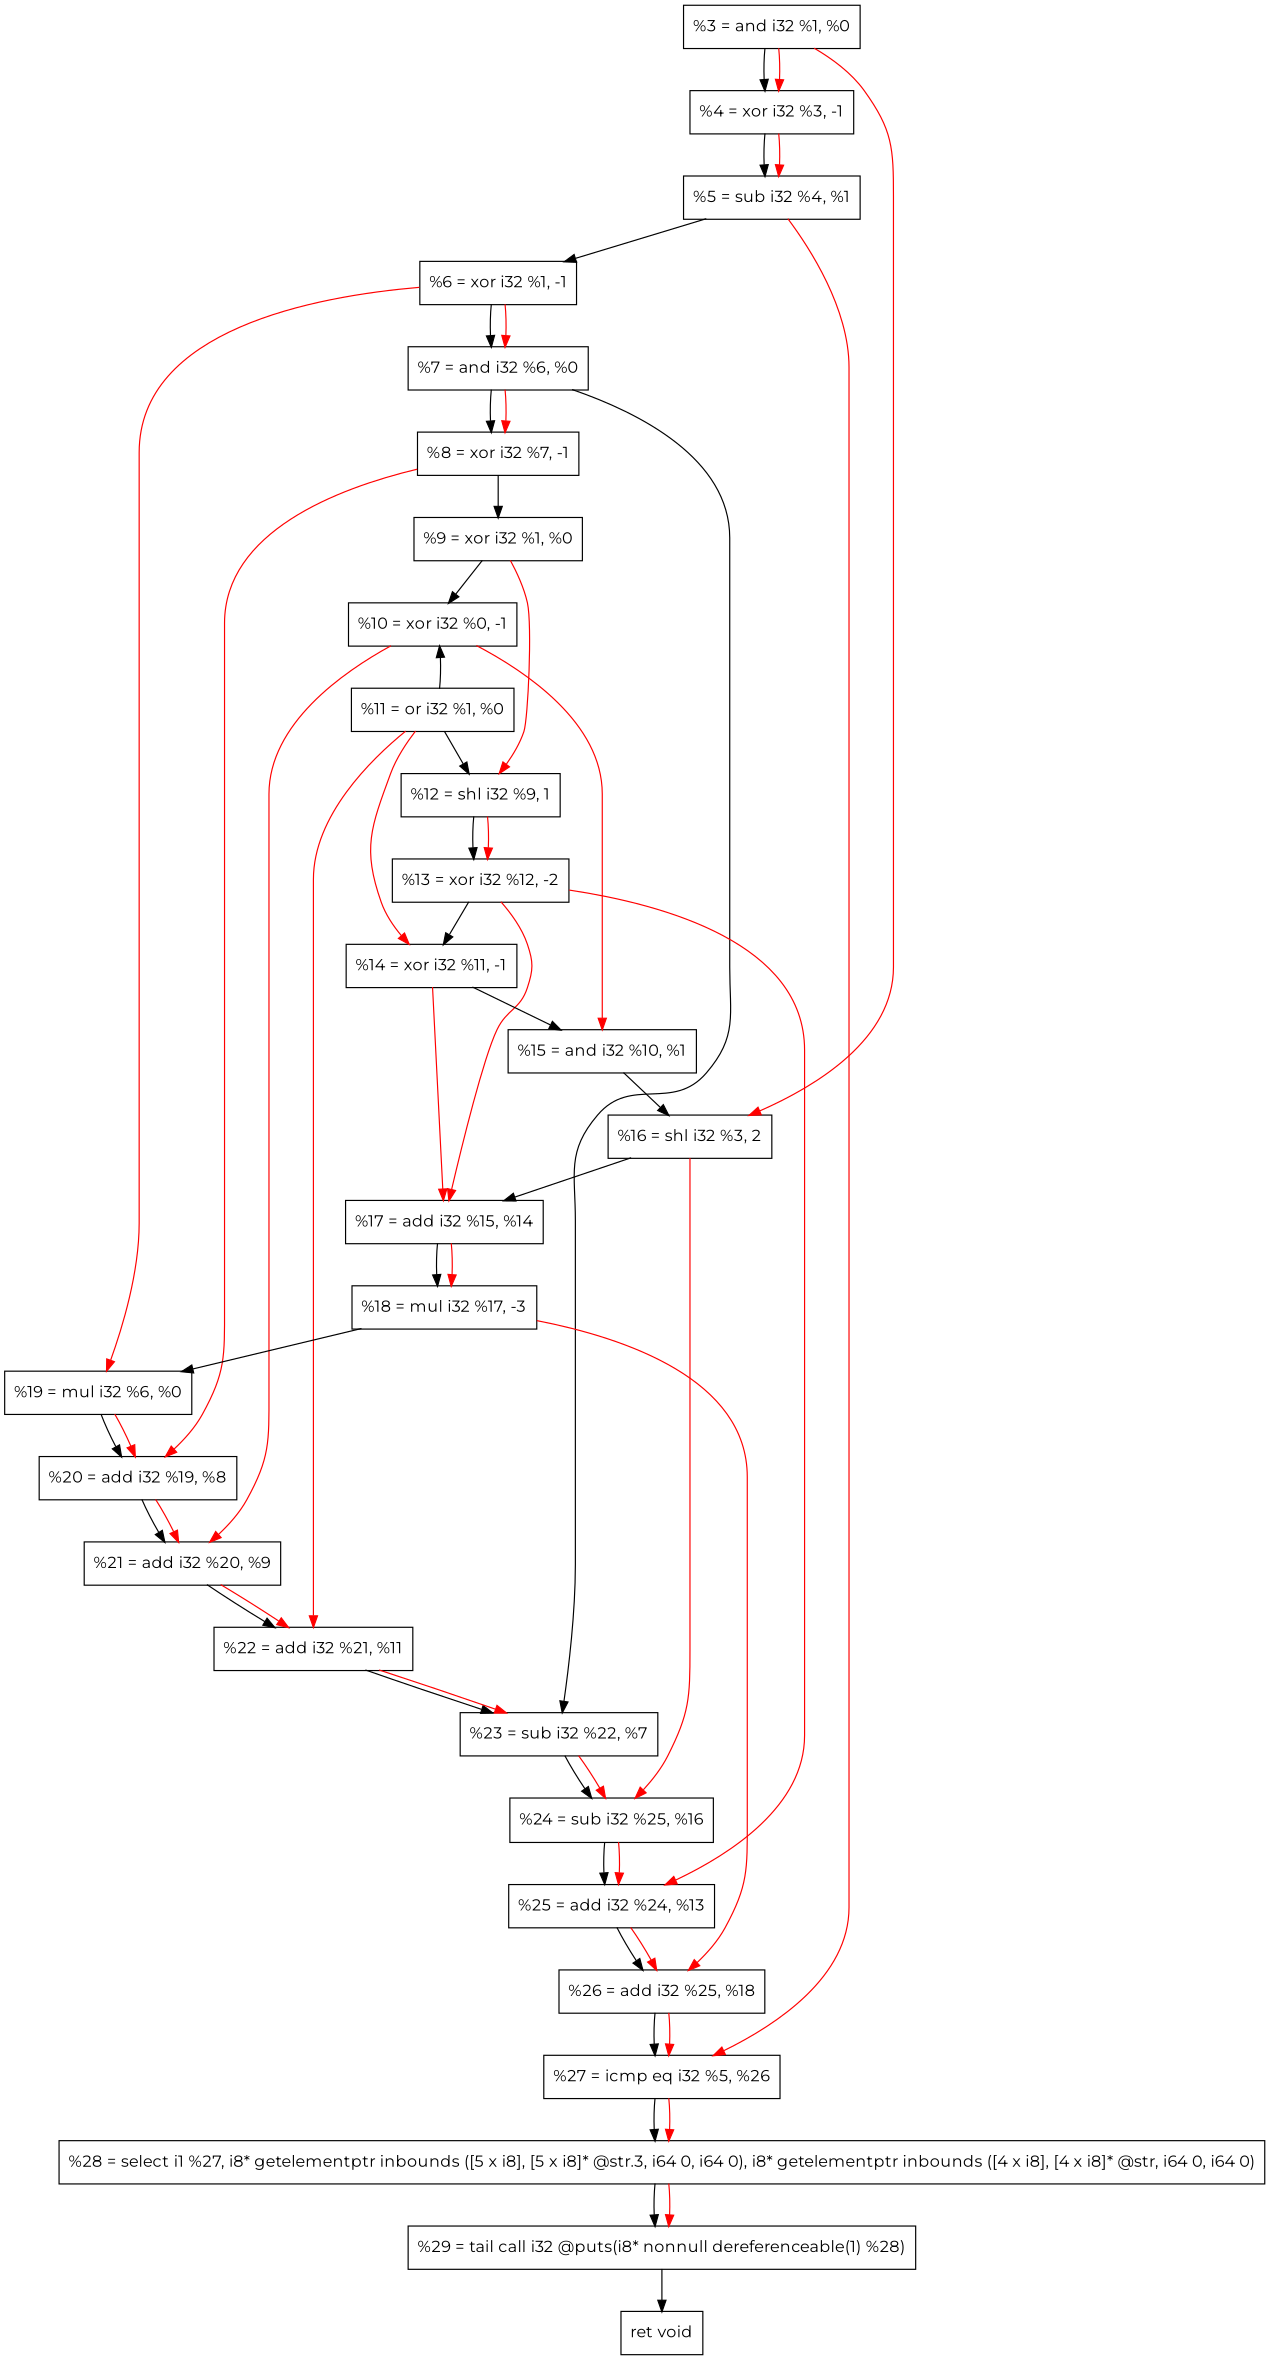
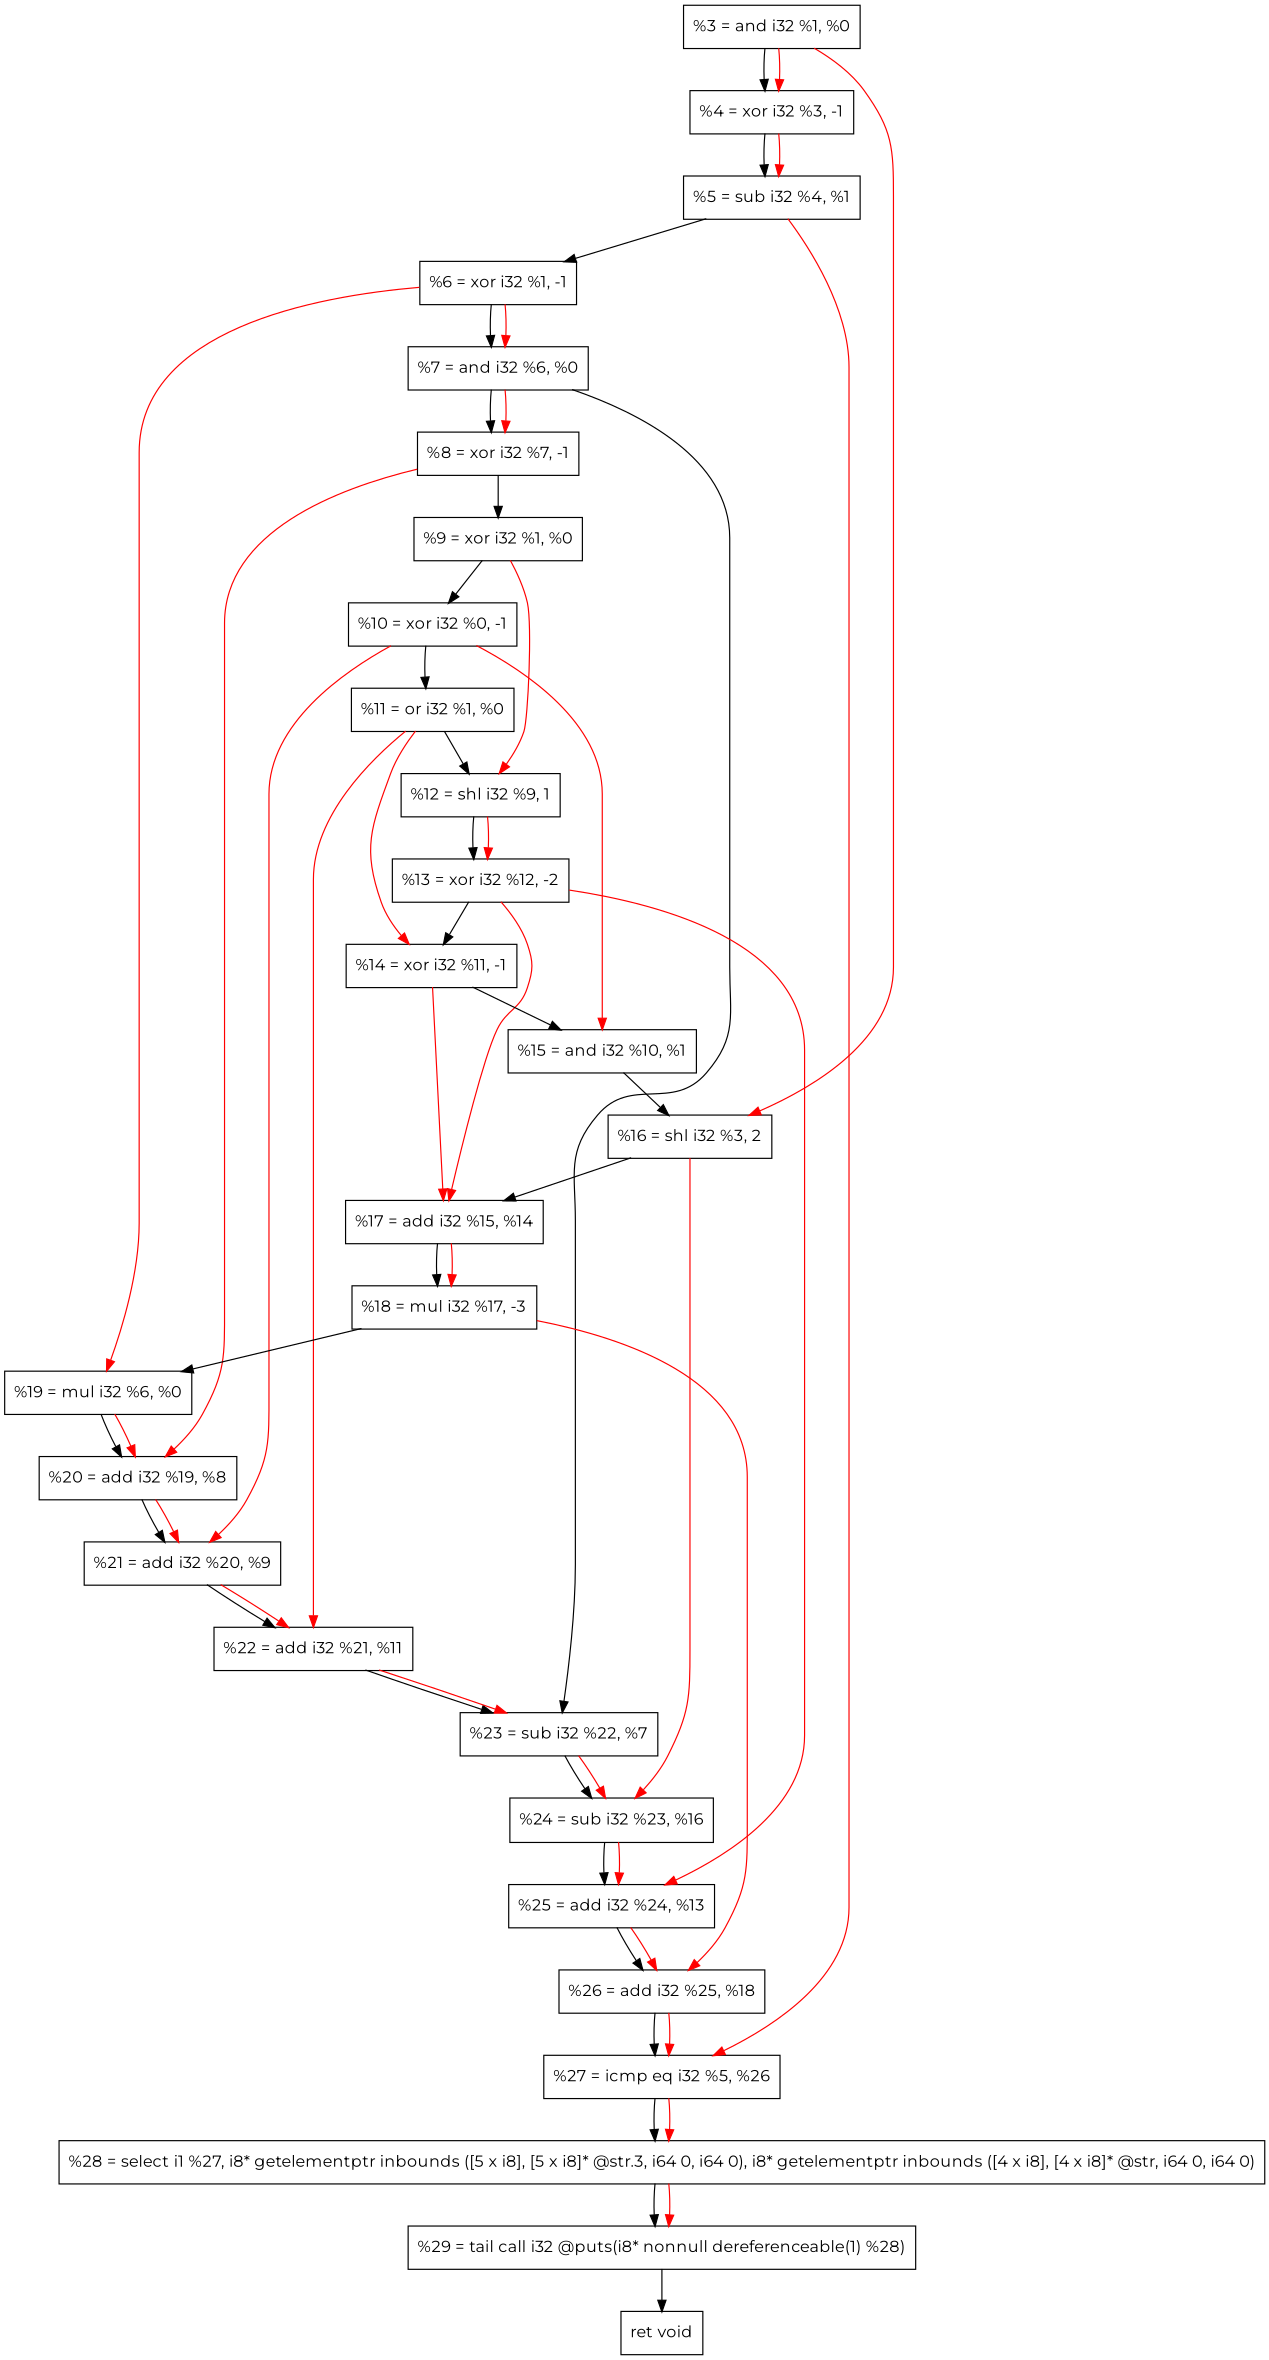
(441, 673) -> (425, 661)
(612, 1820) -> (612, 1820)
